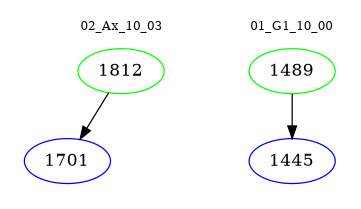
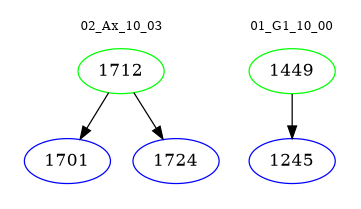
(121, 71) -> (121, 71)
(292, 71) -> (292, 71)
none -> (176, 161)
(292, 161) -> (292, 161)
